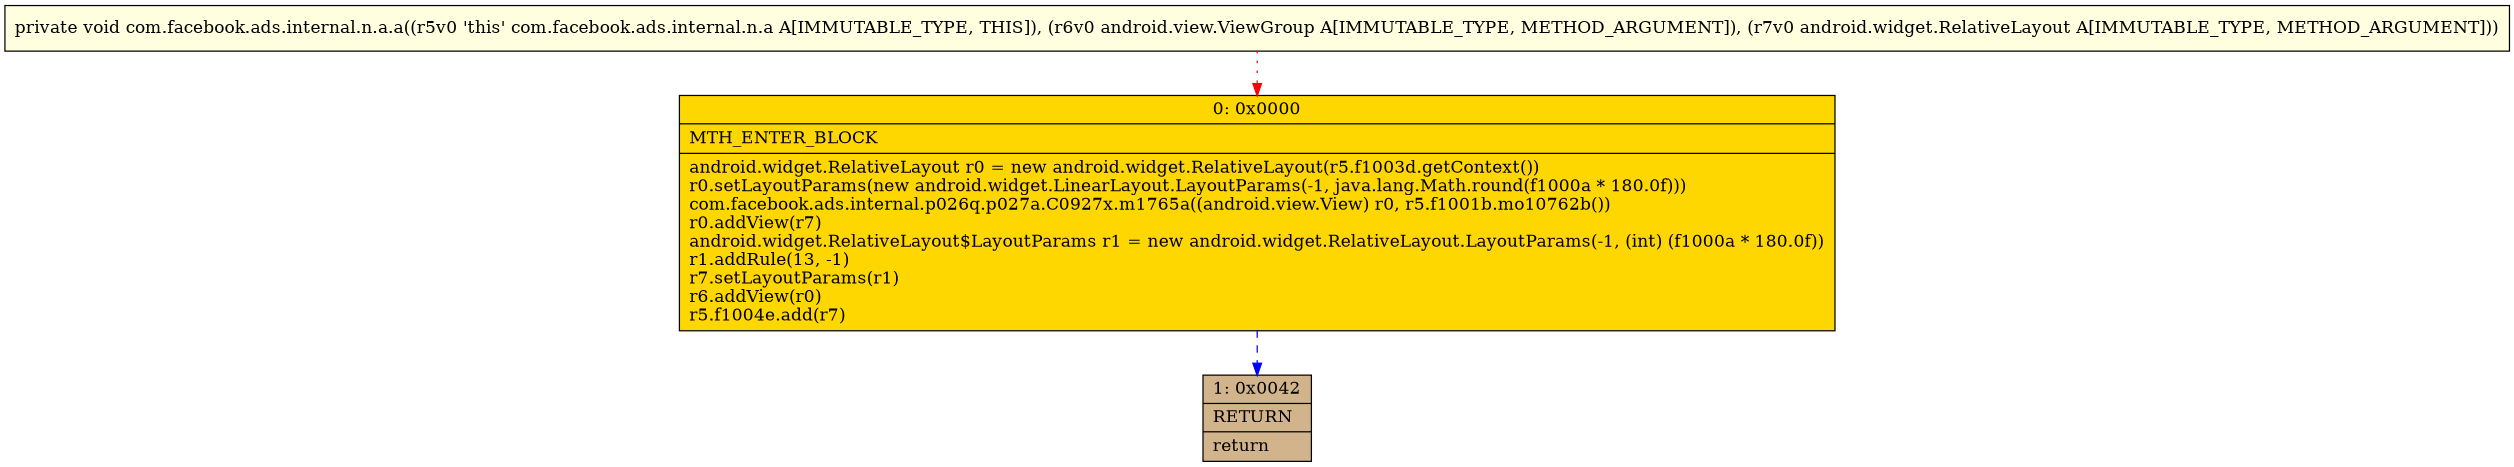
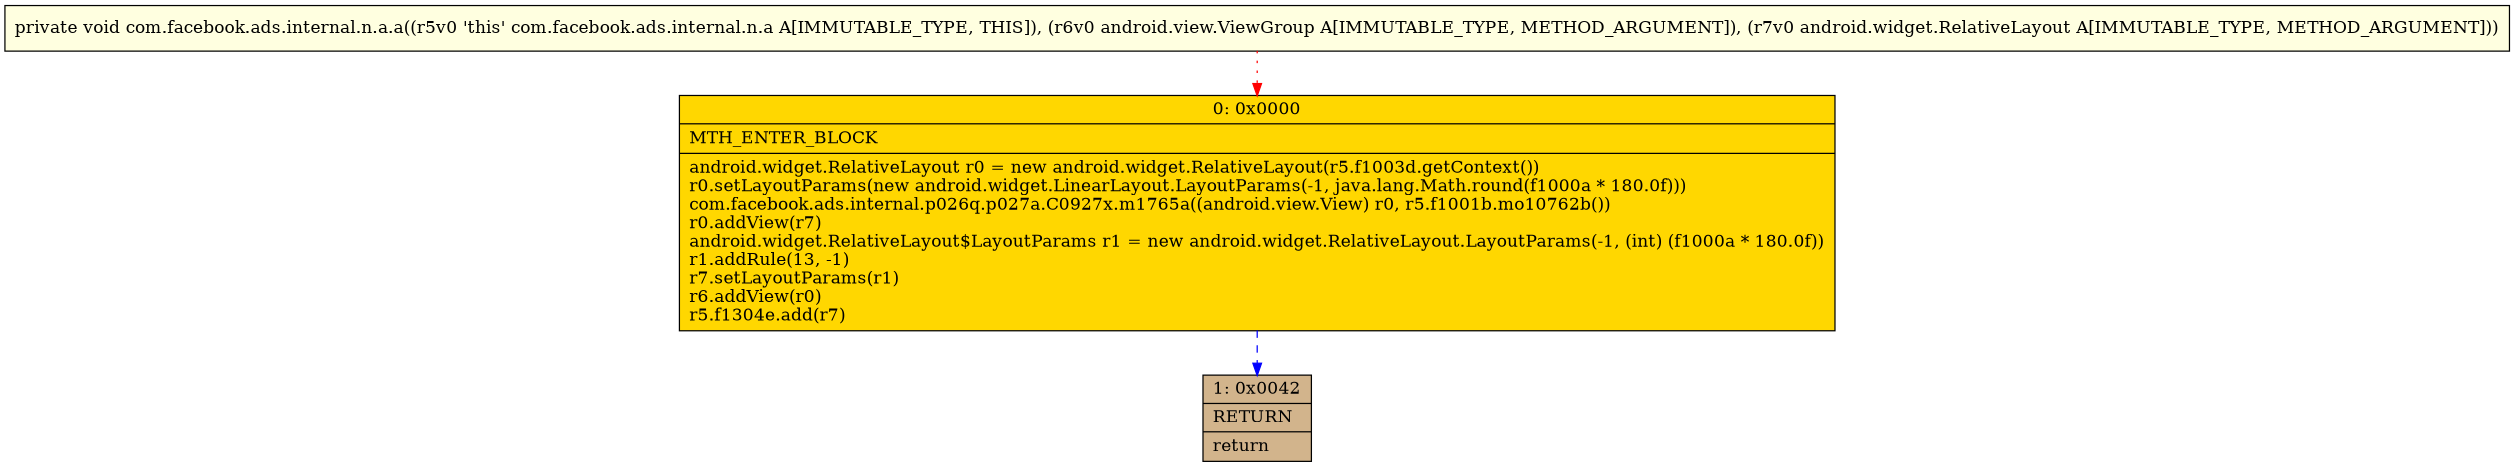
(768, 315) -> (768, 315)
